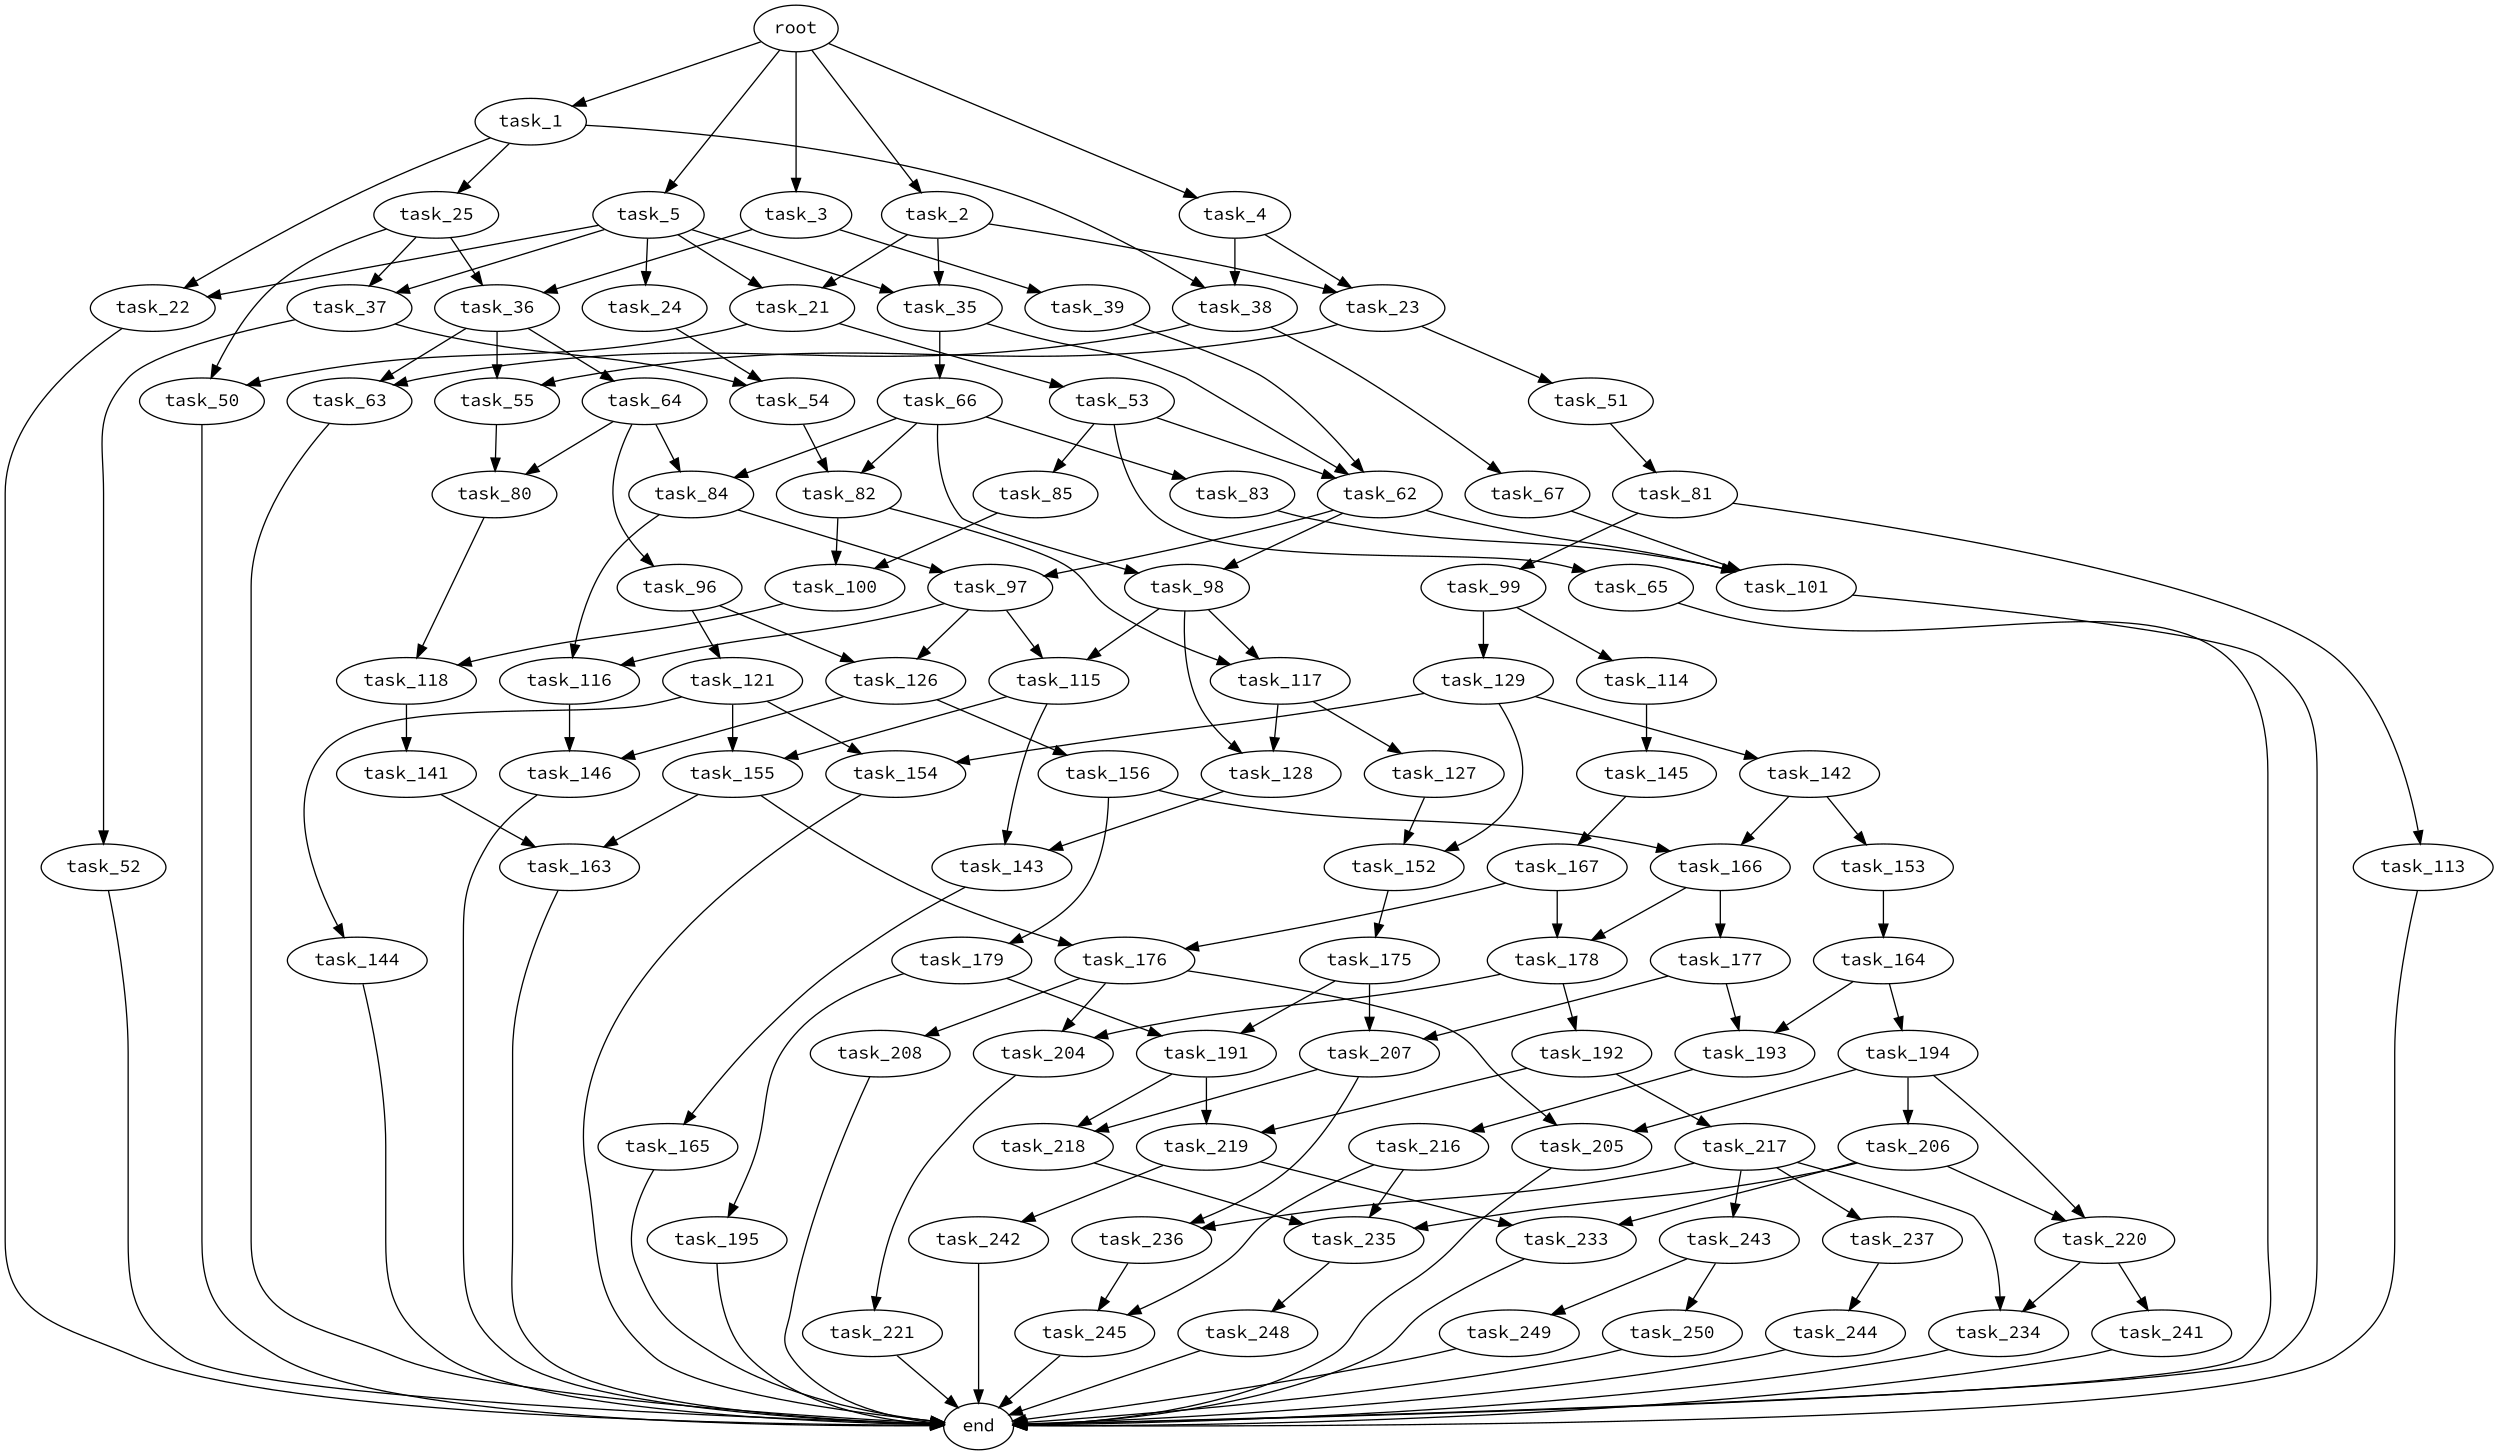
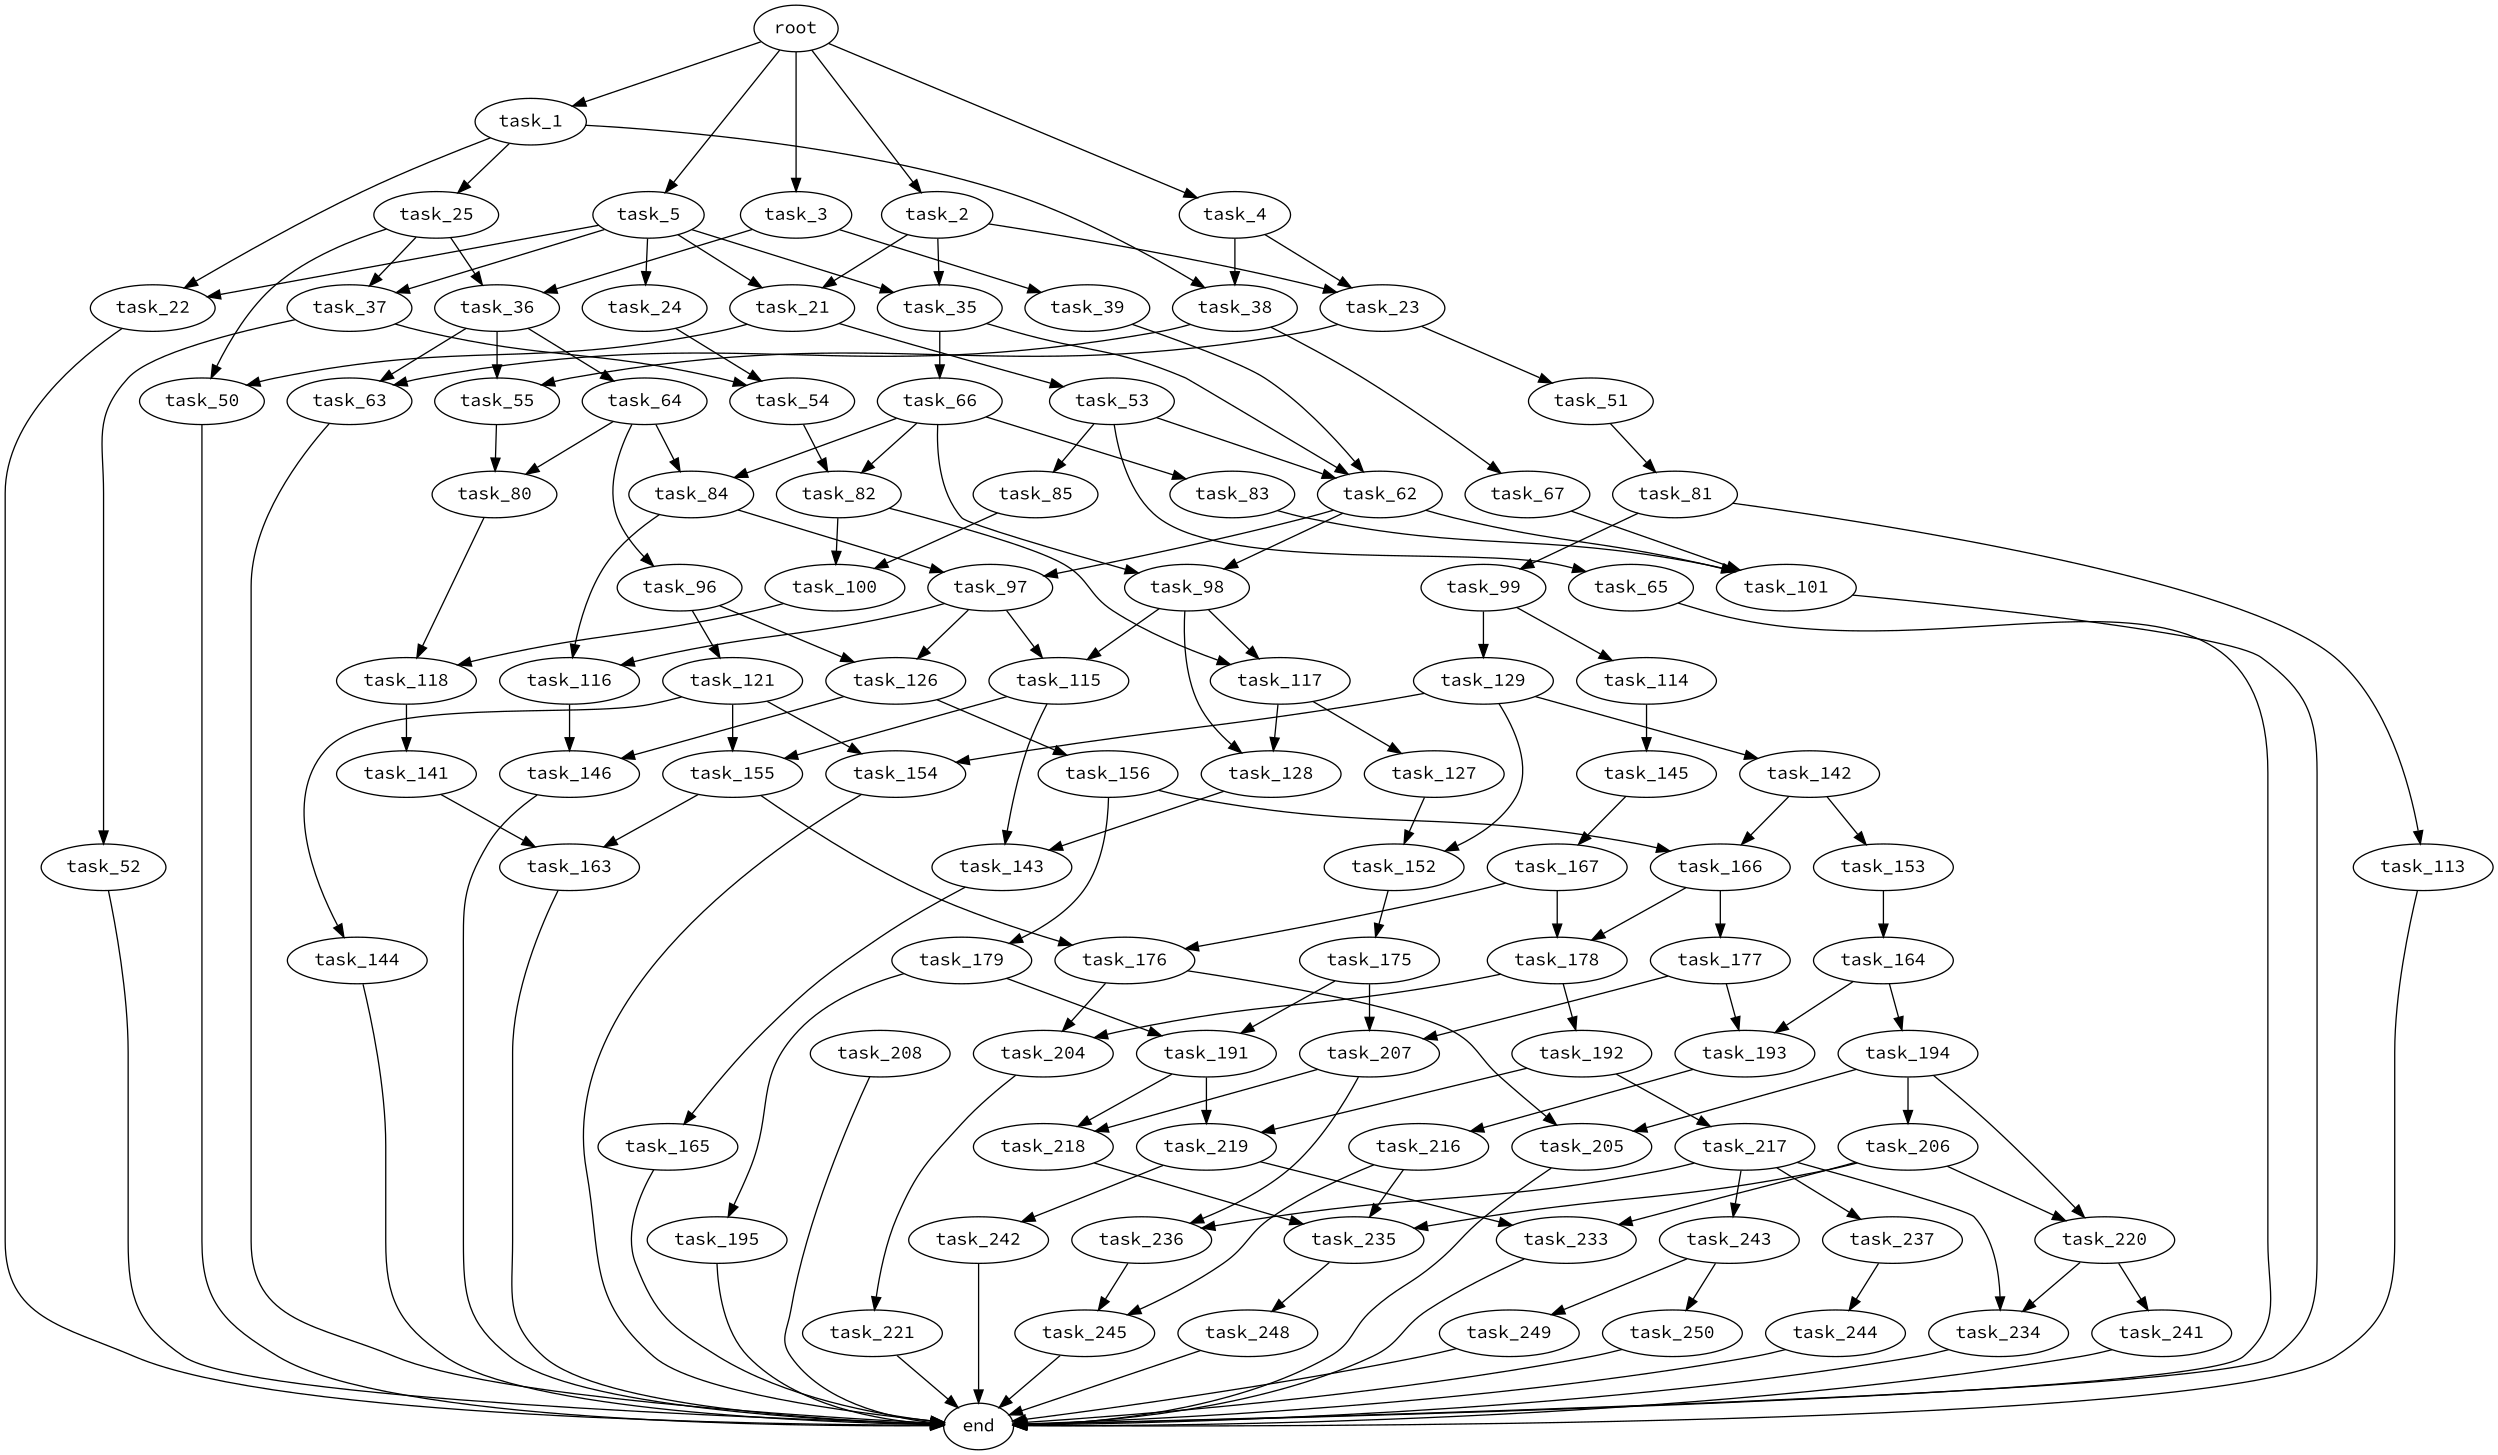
(1009, 1005) -> none
